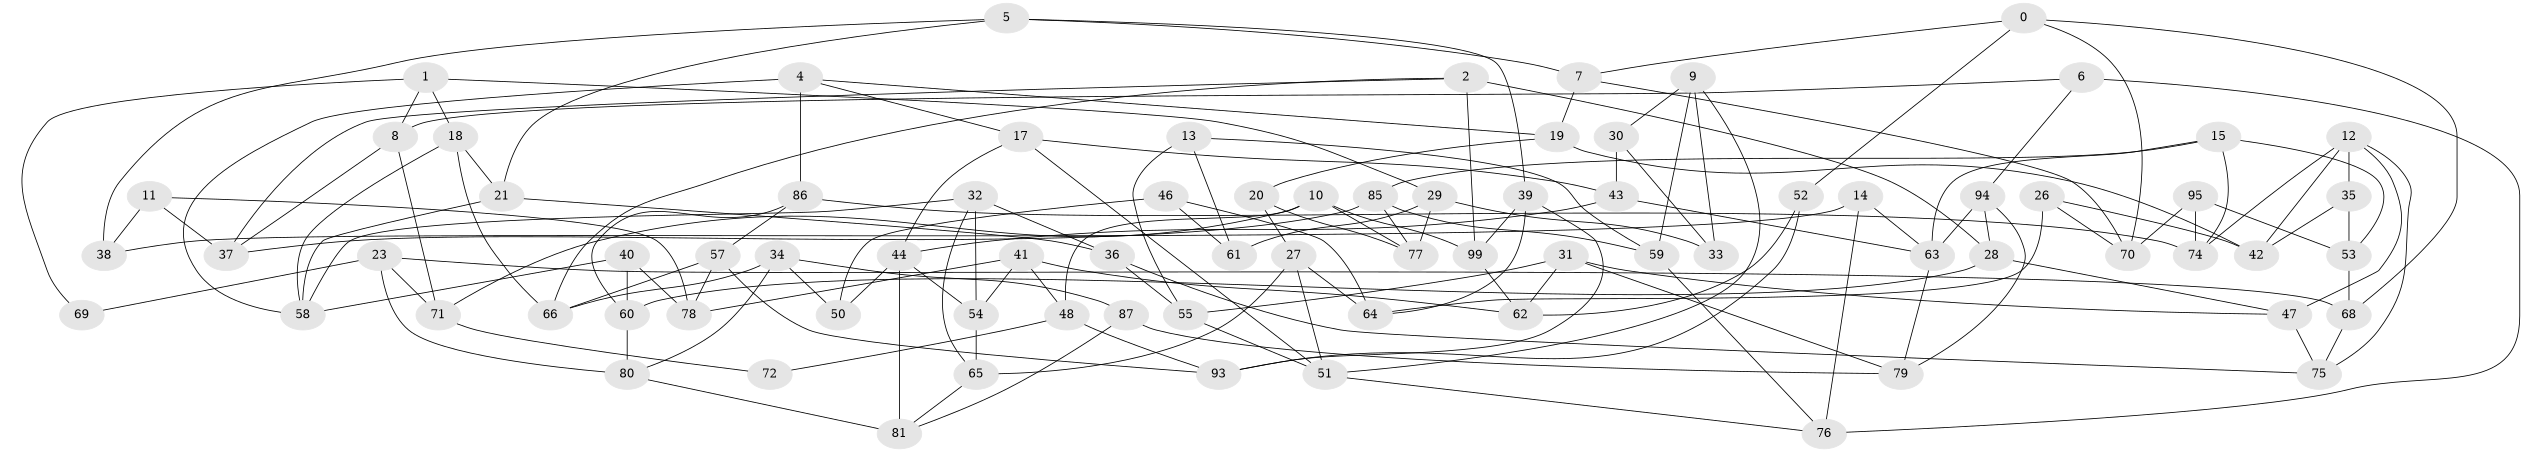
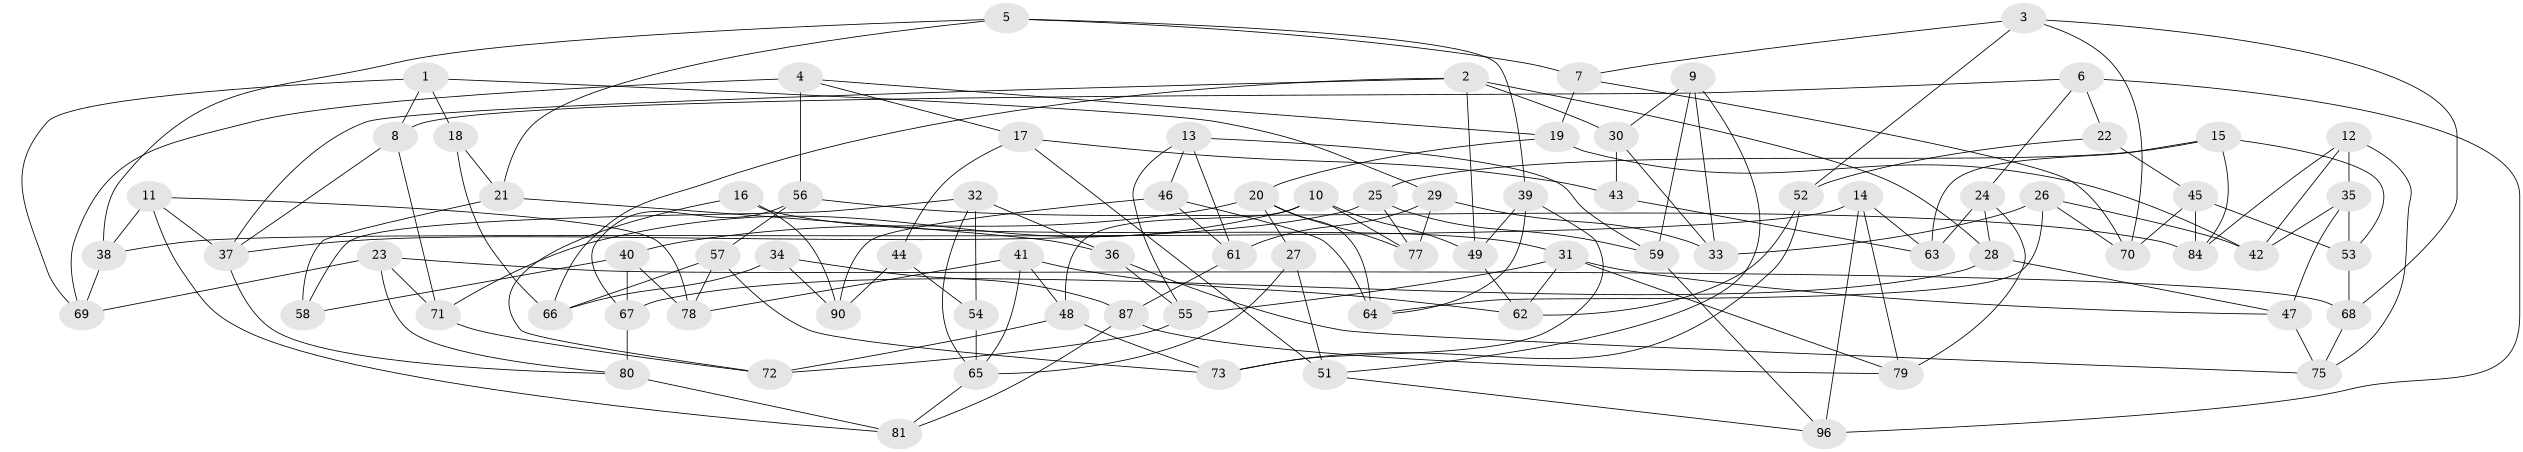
(2024, 18) -> (2024, 18)
none -> (1543, 105)
(388, 108) -> (371, 104)
none -> (2105, 137)
none -> (1177, 167)
none -> (741, 196)
(800, 196) -> (800, 196)
(1375, 196) -> (1375, 196)
(1983, 196) -> (1983, 196)
(2195, 196) -> (2195, 196)
(352, 199) -> none
none -> (1001, 226)
(1259, 230) -> none
none -> (1883, 239)
(2395, 245) -> (2313, 253)
(1475, 256) -> (1475, 256)
(2195, 256) -> (2195, 256)
(1327, 282) -> (1351, 241)
none -> (93, 285)
none -> (1180, 285)
(998, 286) -> (1010, 318)
(627, 315) -> (627, 315)
(838, 315) -> (838, 315)
(1917, 315) -> (1877, 271)
(718, 331) -> (400, 361)
(899, 337) -> (481, 387)
(1240, 338) -> (953, 359)
(1219, 375) -> (1219, 375)
(1824, 434) -> (1824, 434)
